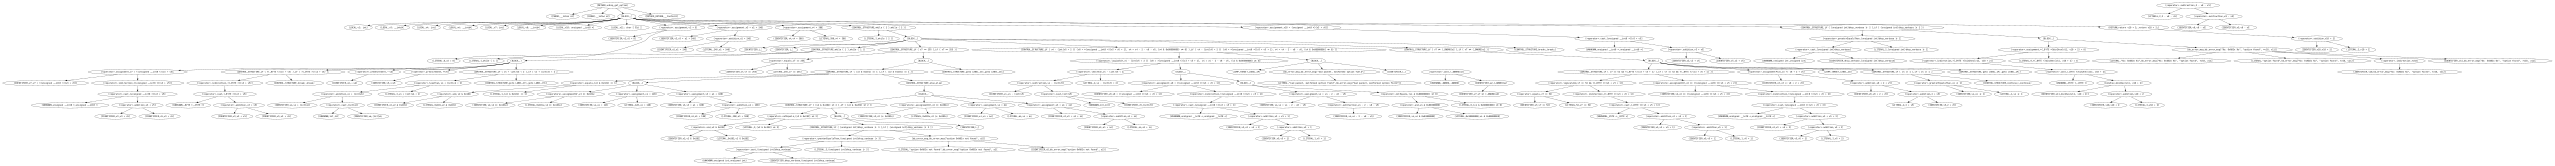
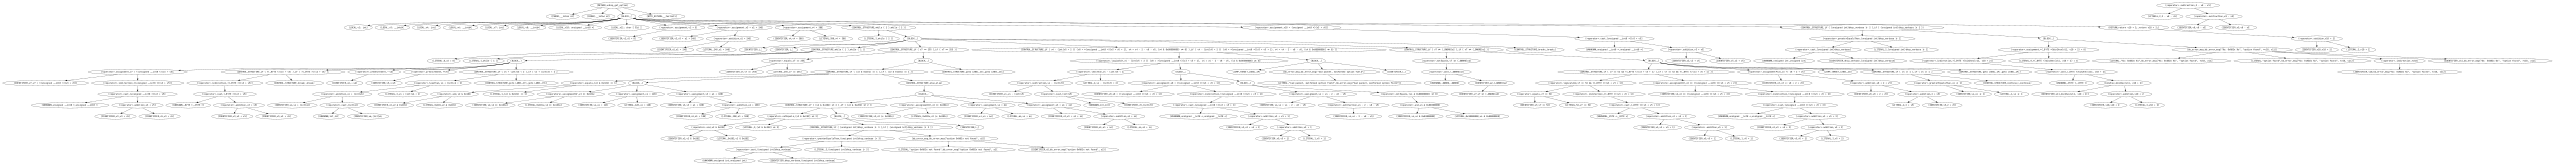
(662, 16) -> (662, 16)
(564, 57) -> (617, 53)
none -> (1446, 61)
(1481, 105) -> none
